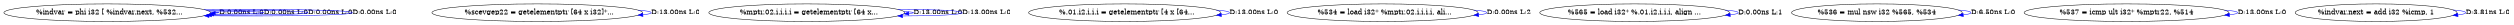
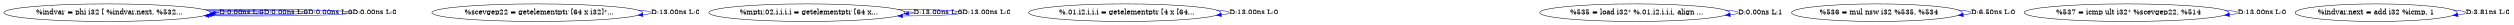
(1383, 13) -> none
(1635, 13) -> (1635, 13)
(1877, 13) -> (1877, 13)
(2126, 13) -> (2126, 13)
